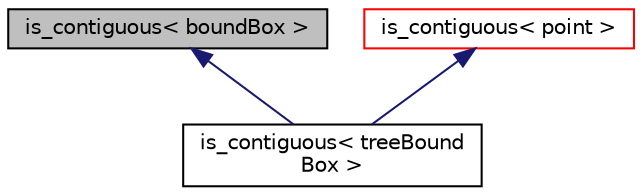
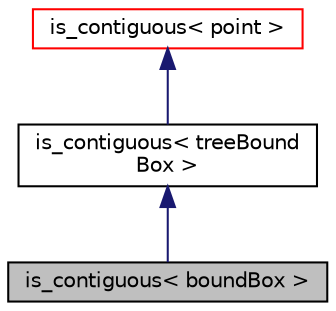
(251, 93) -> (168, 235)
